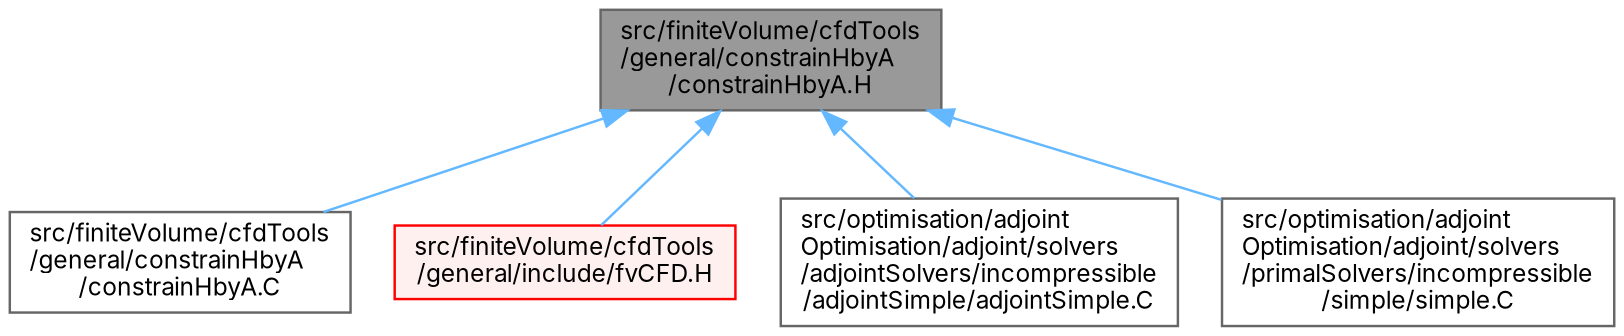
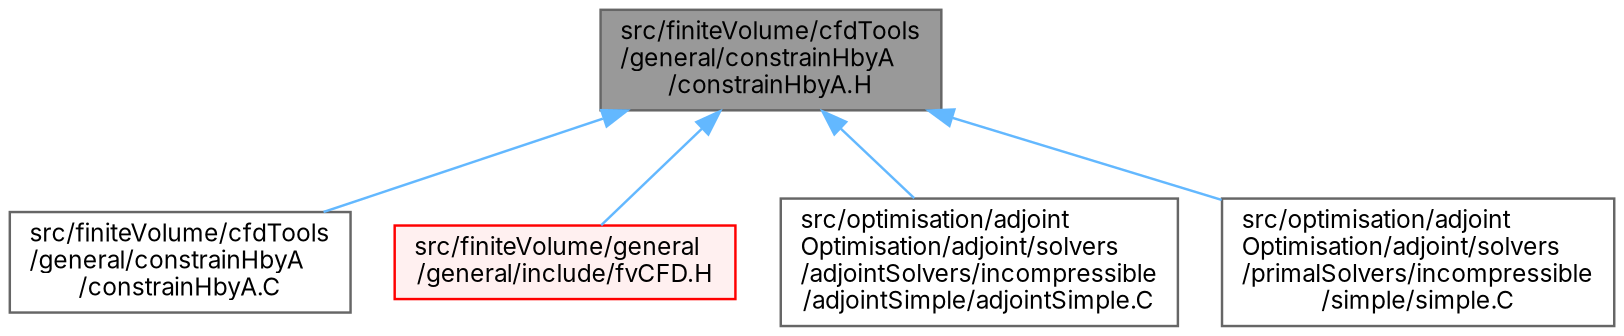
(565, 262) -> (565, 262)
